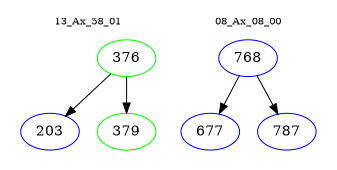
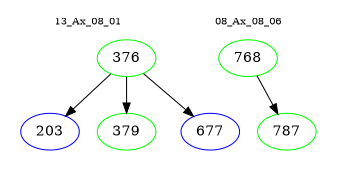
(88, 22) -> (88, 22)
(249, 22) -> (249, 22)
(248, 58) -> (248, 58)
(232, 90) -> (157, 85)
(287, 132) -> (287, 132)
